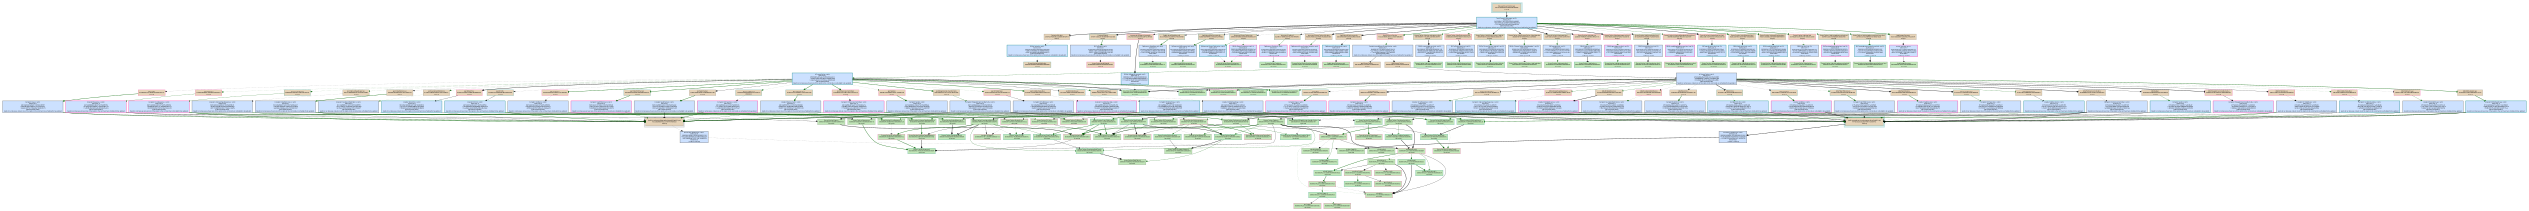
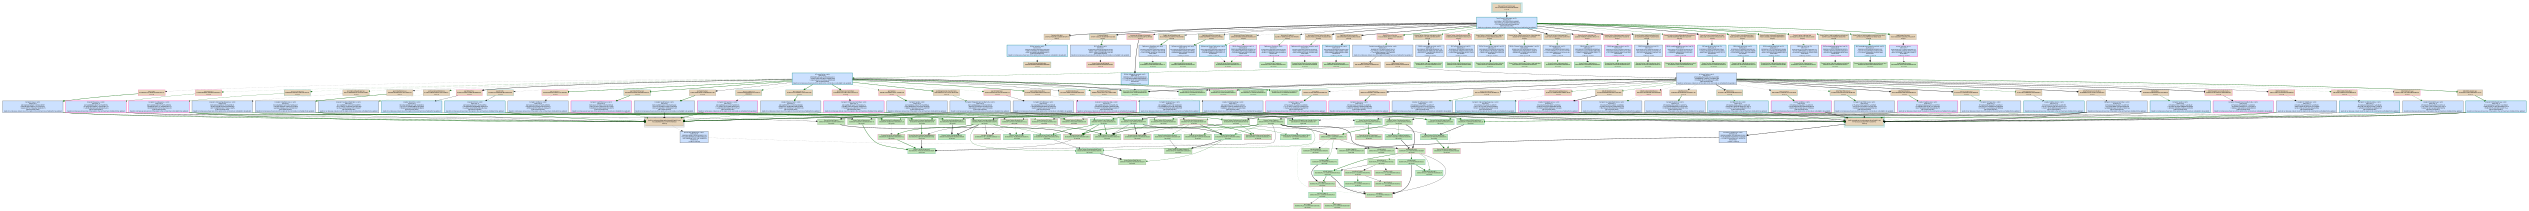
none -> (1312, 172)
(1406, 179) -> (1343, 187)
